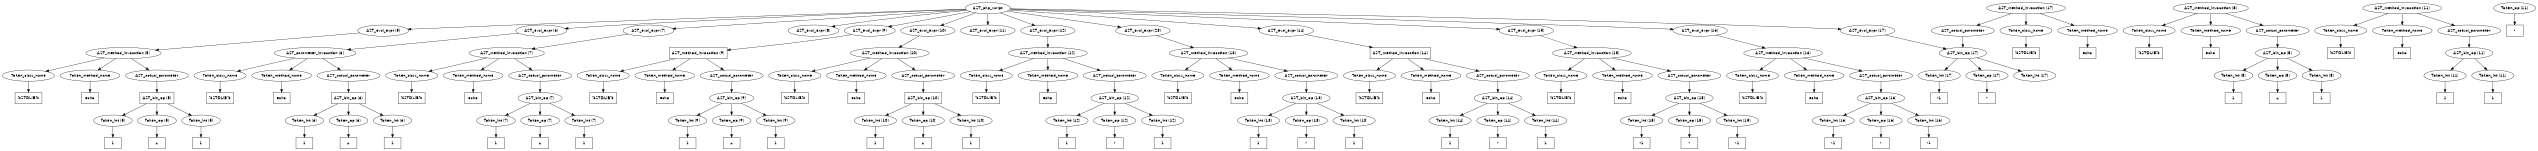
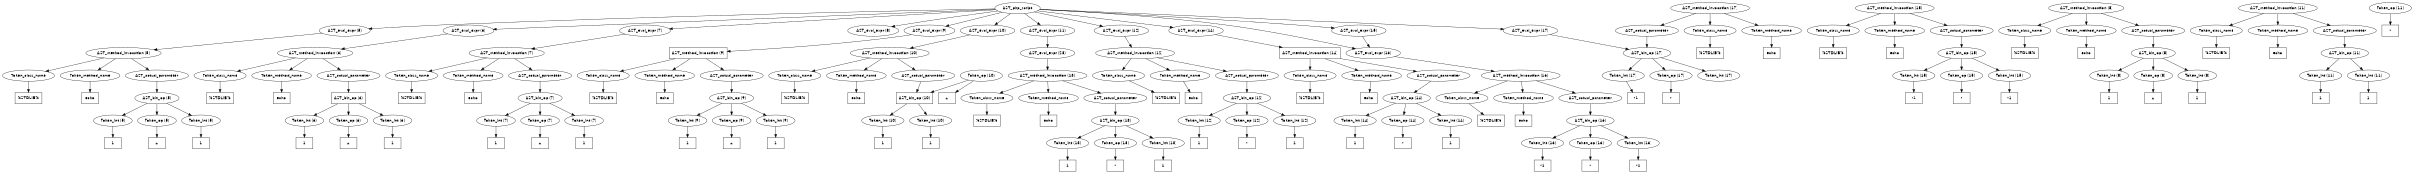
(1063, 19) -> (1048, 40)
(1557, 41) -> (1365, 41)
(315, 53) -> (315, 53)
(157, 98) -> (157, 98)
(923, 108) -> (951, 86)
